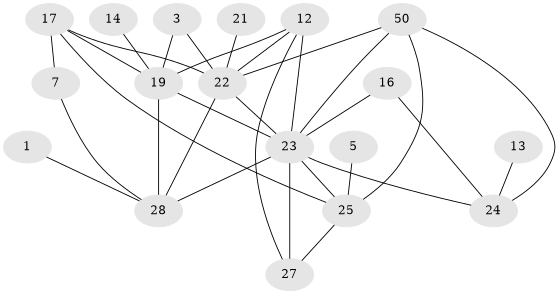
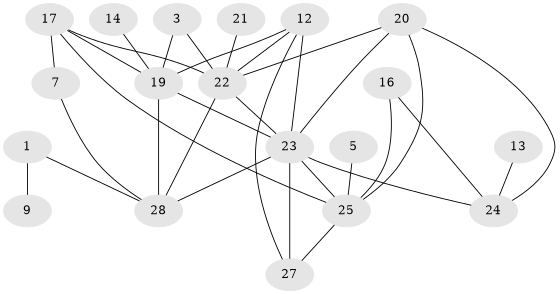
(402, 19) -> (402, 19)
(338, 115) -> (388, 153)
none -> (27, 211)
